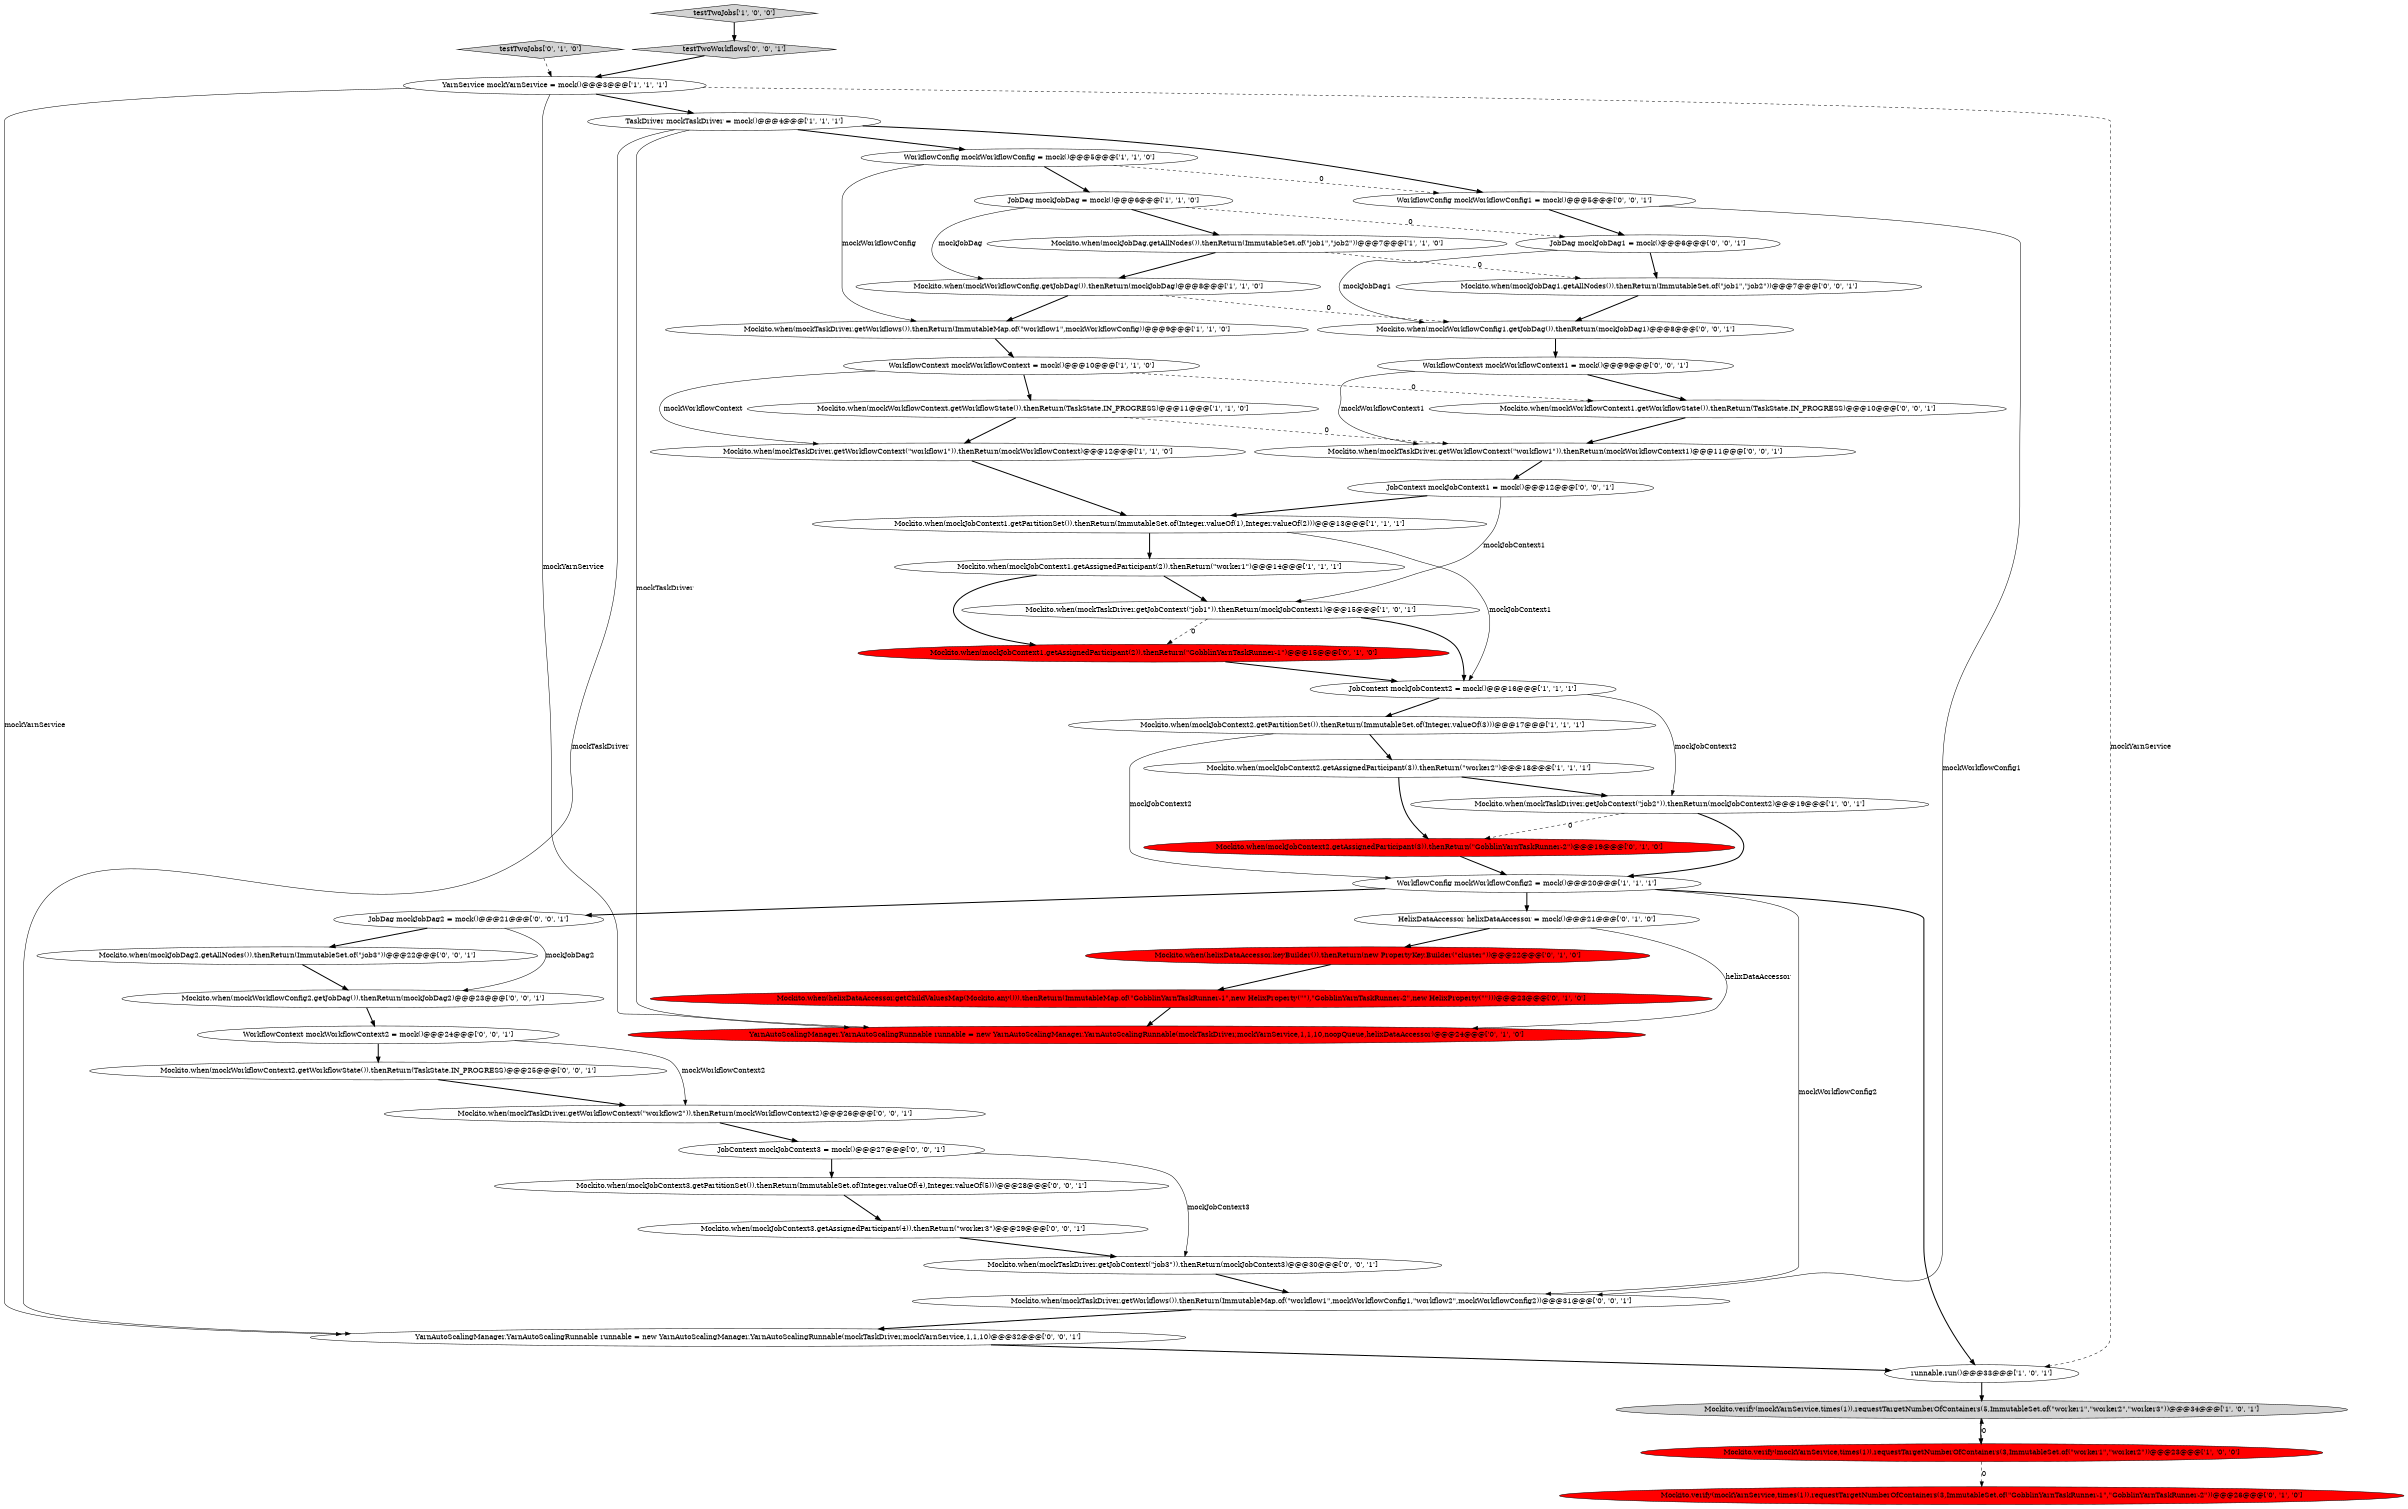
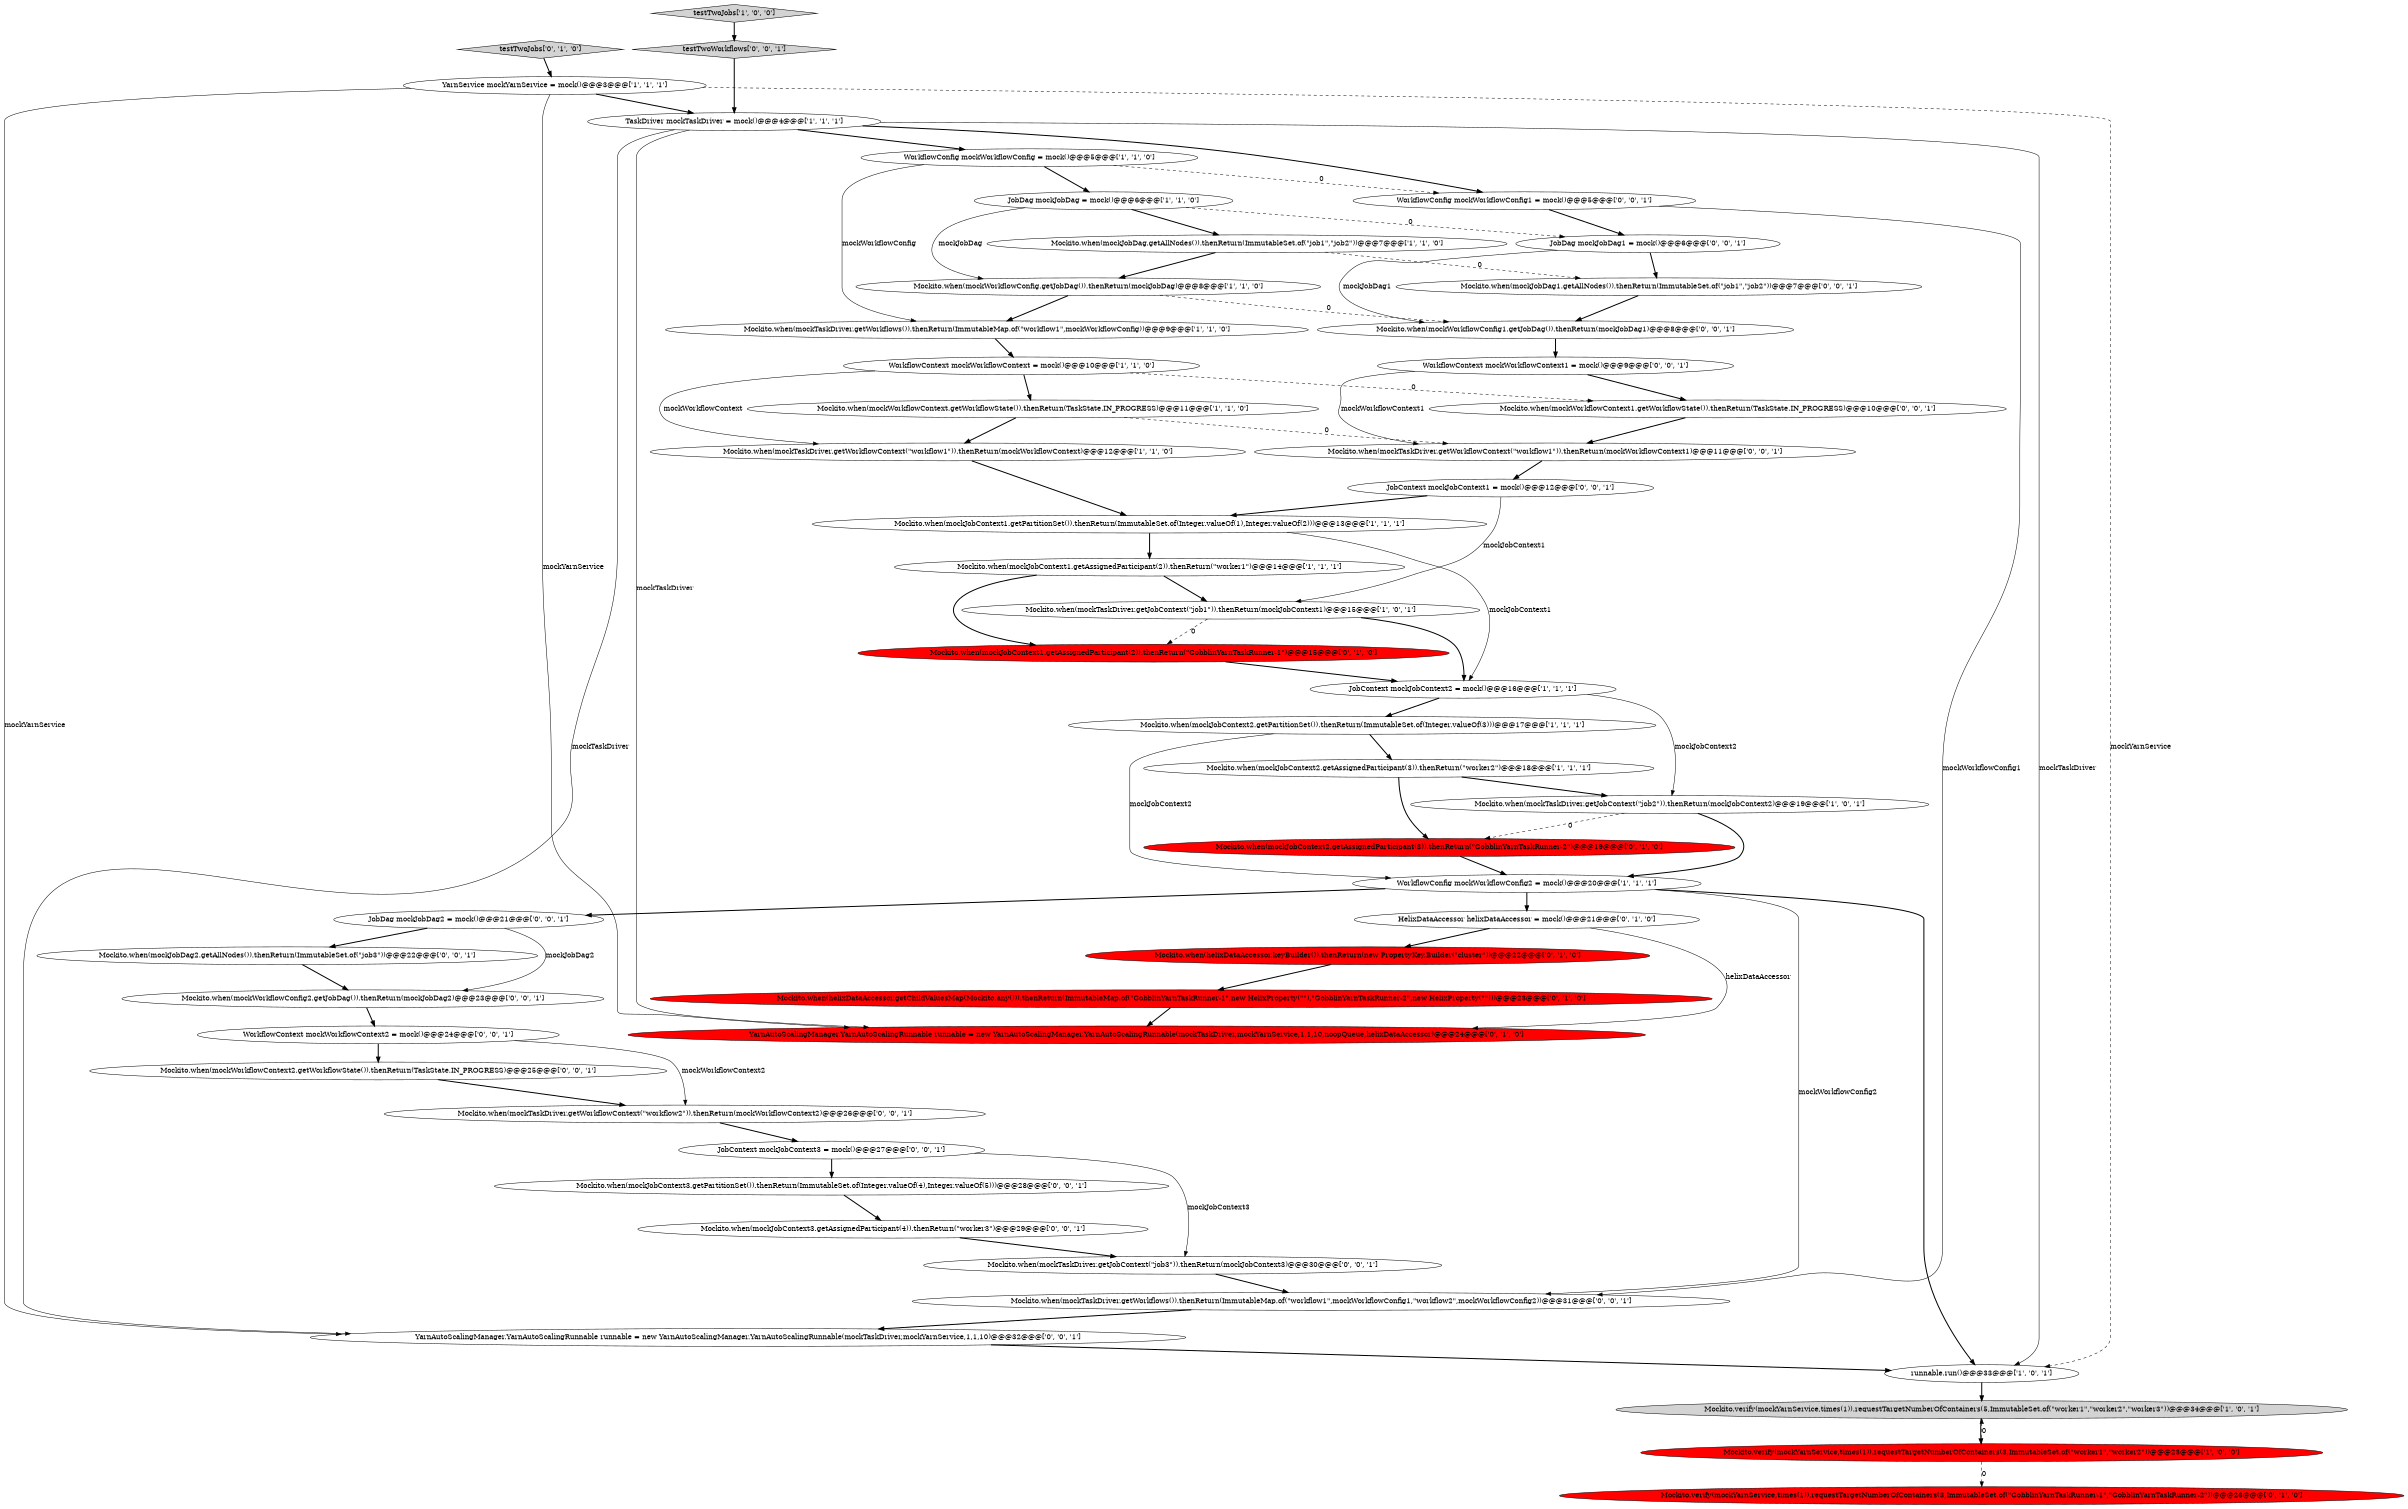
(547, 65) -> (547, 65)
(653, 66) -> (734, 83)
none -> (2039, 184)
